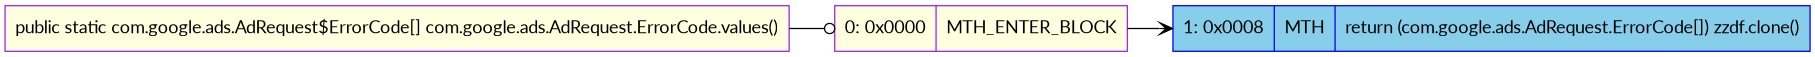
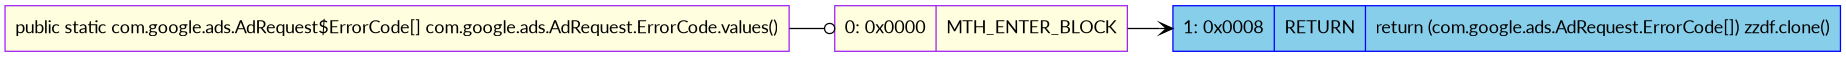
(1305, 28) -> (1320, 28)
